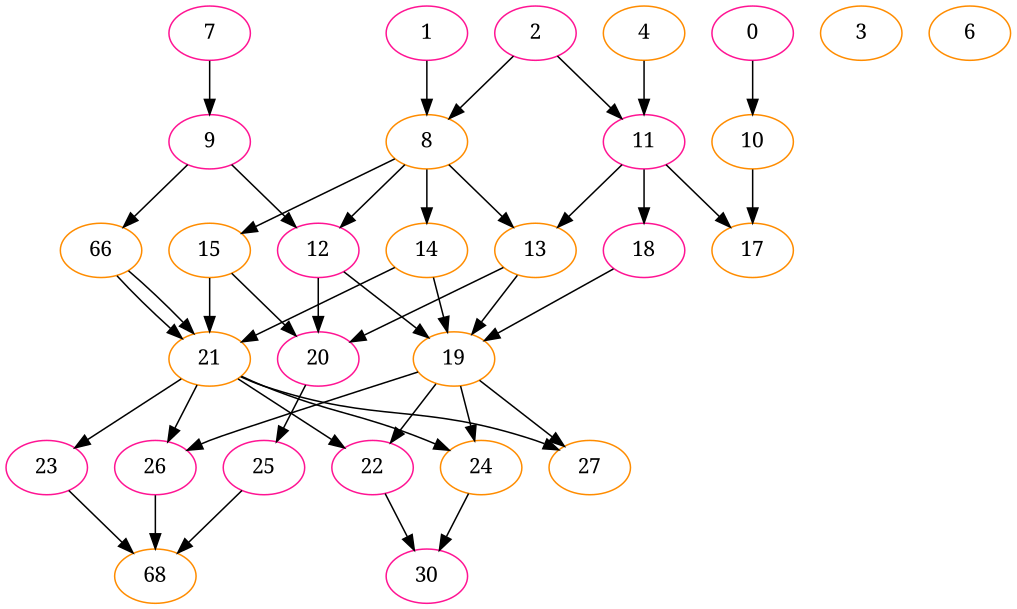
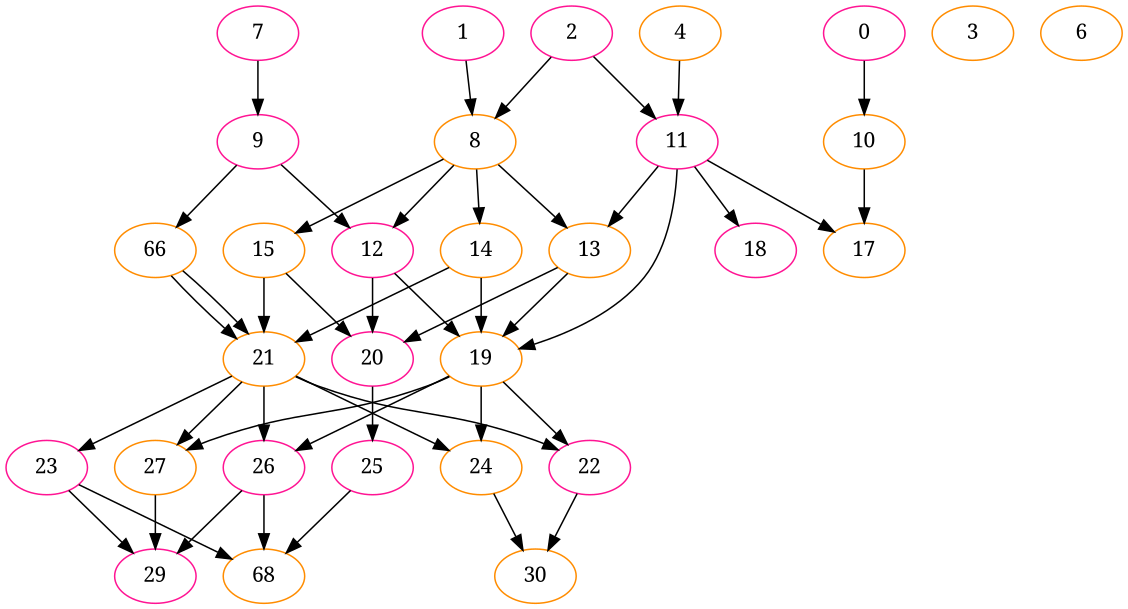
(556, 301) -> (639, 283)
none -> (155, 576)
(427, 576) -> (535, 576)
